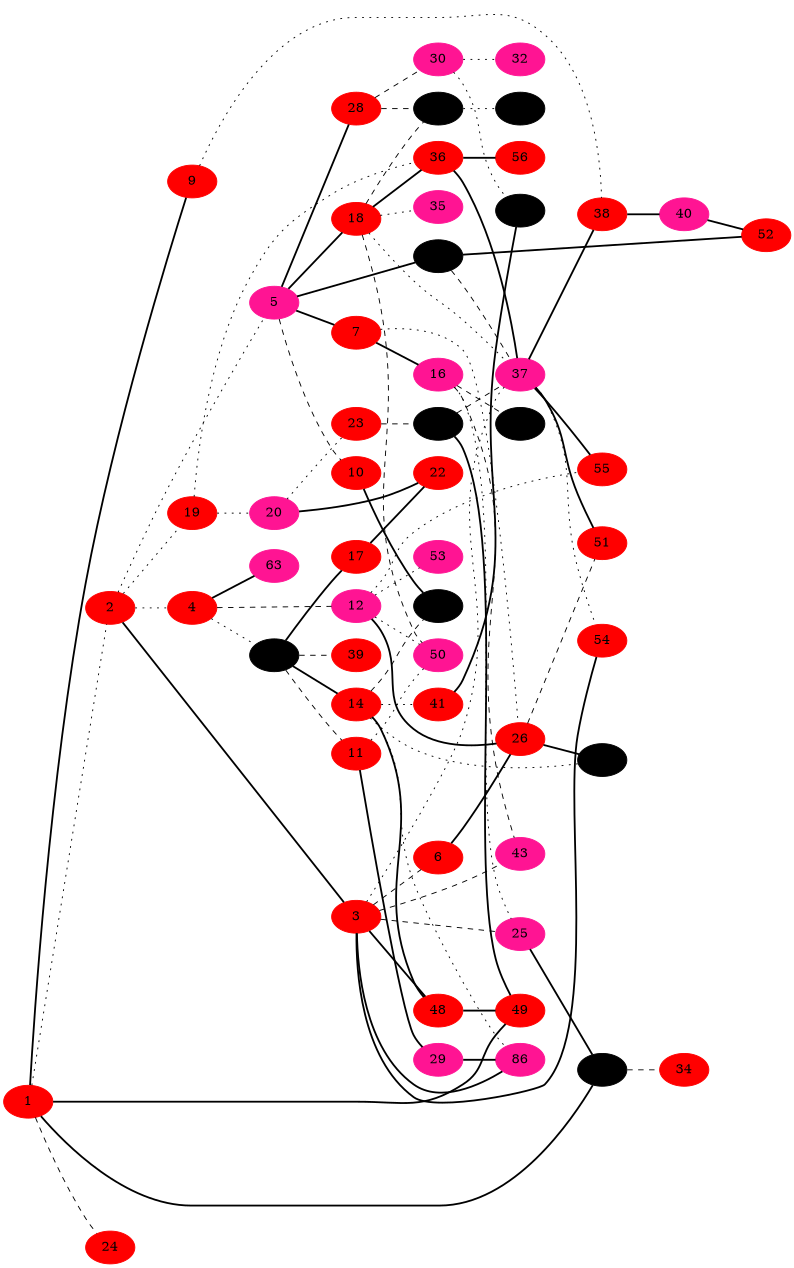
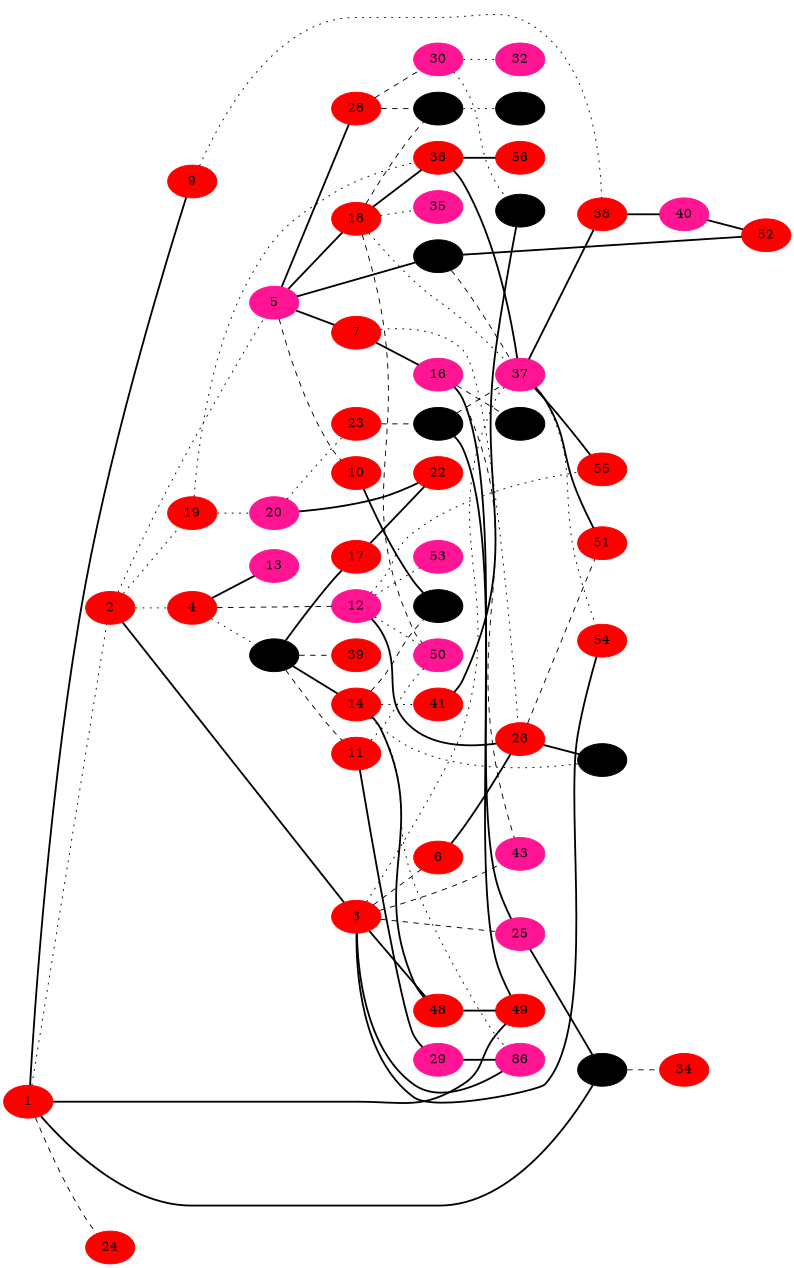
(274, 566) -> (274, 566)
(486, 652) -> (486, 652)
